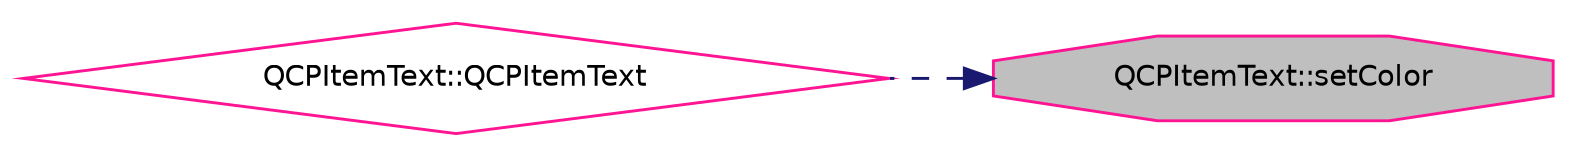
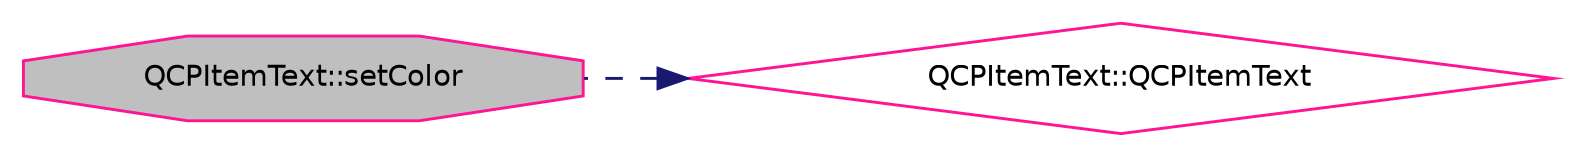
(927, 78) -> (621, 78)
